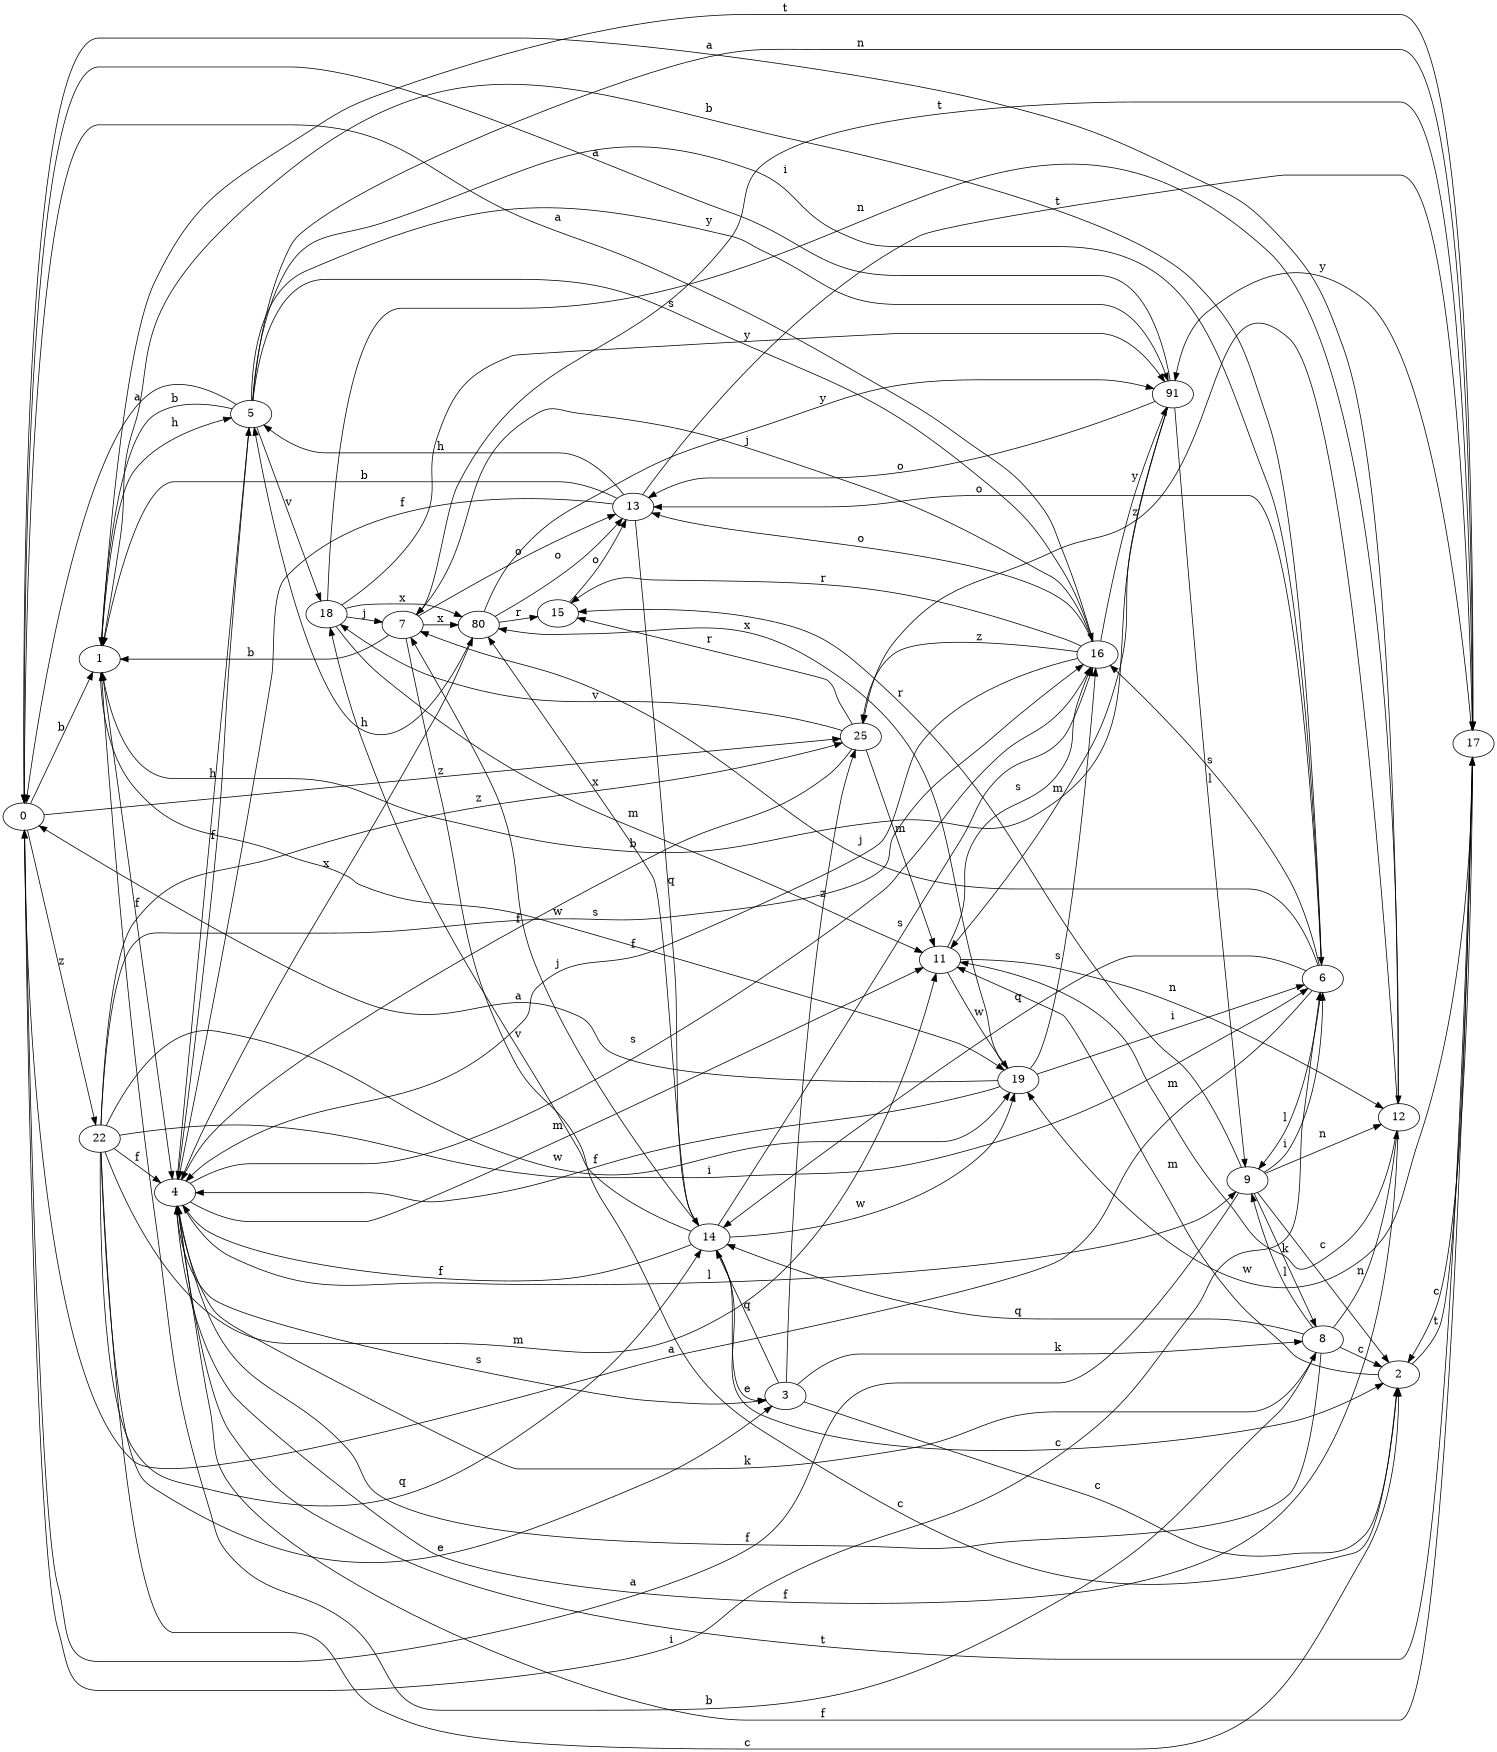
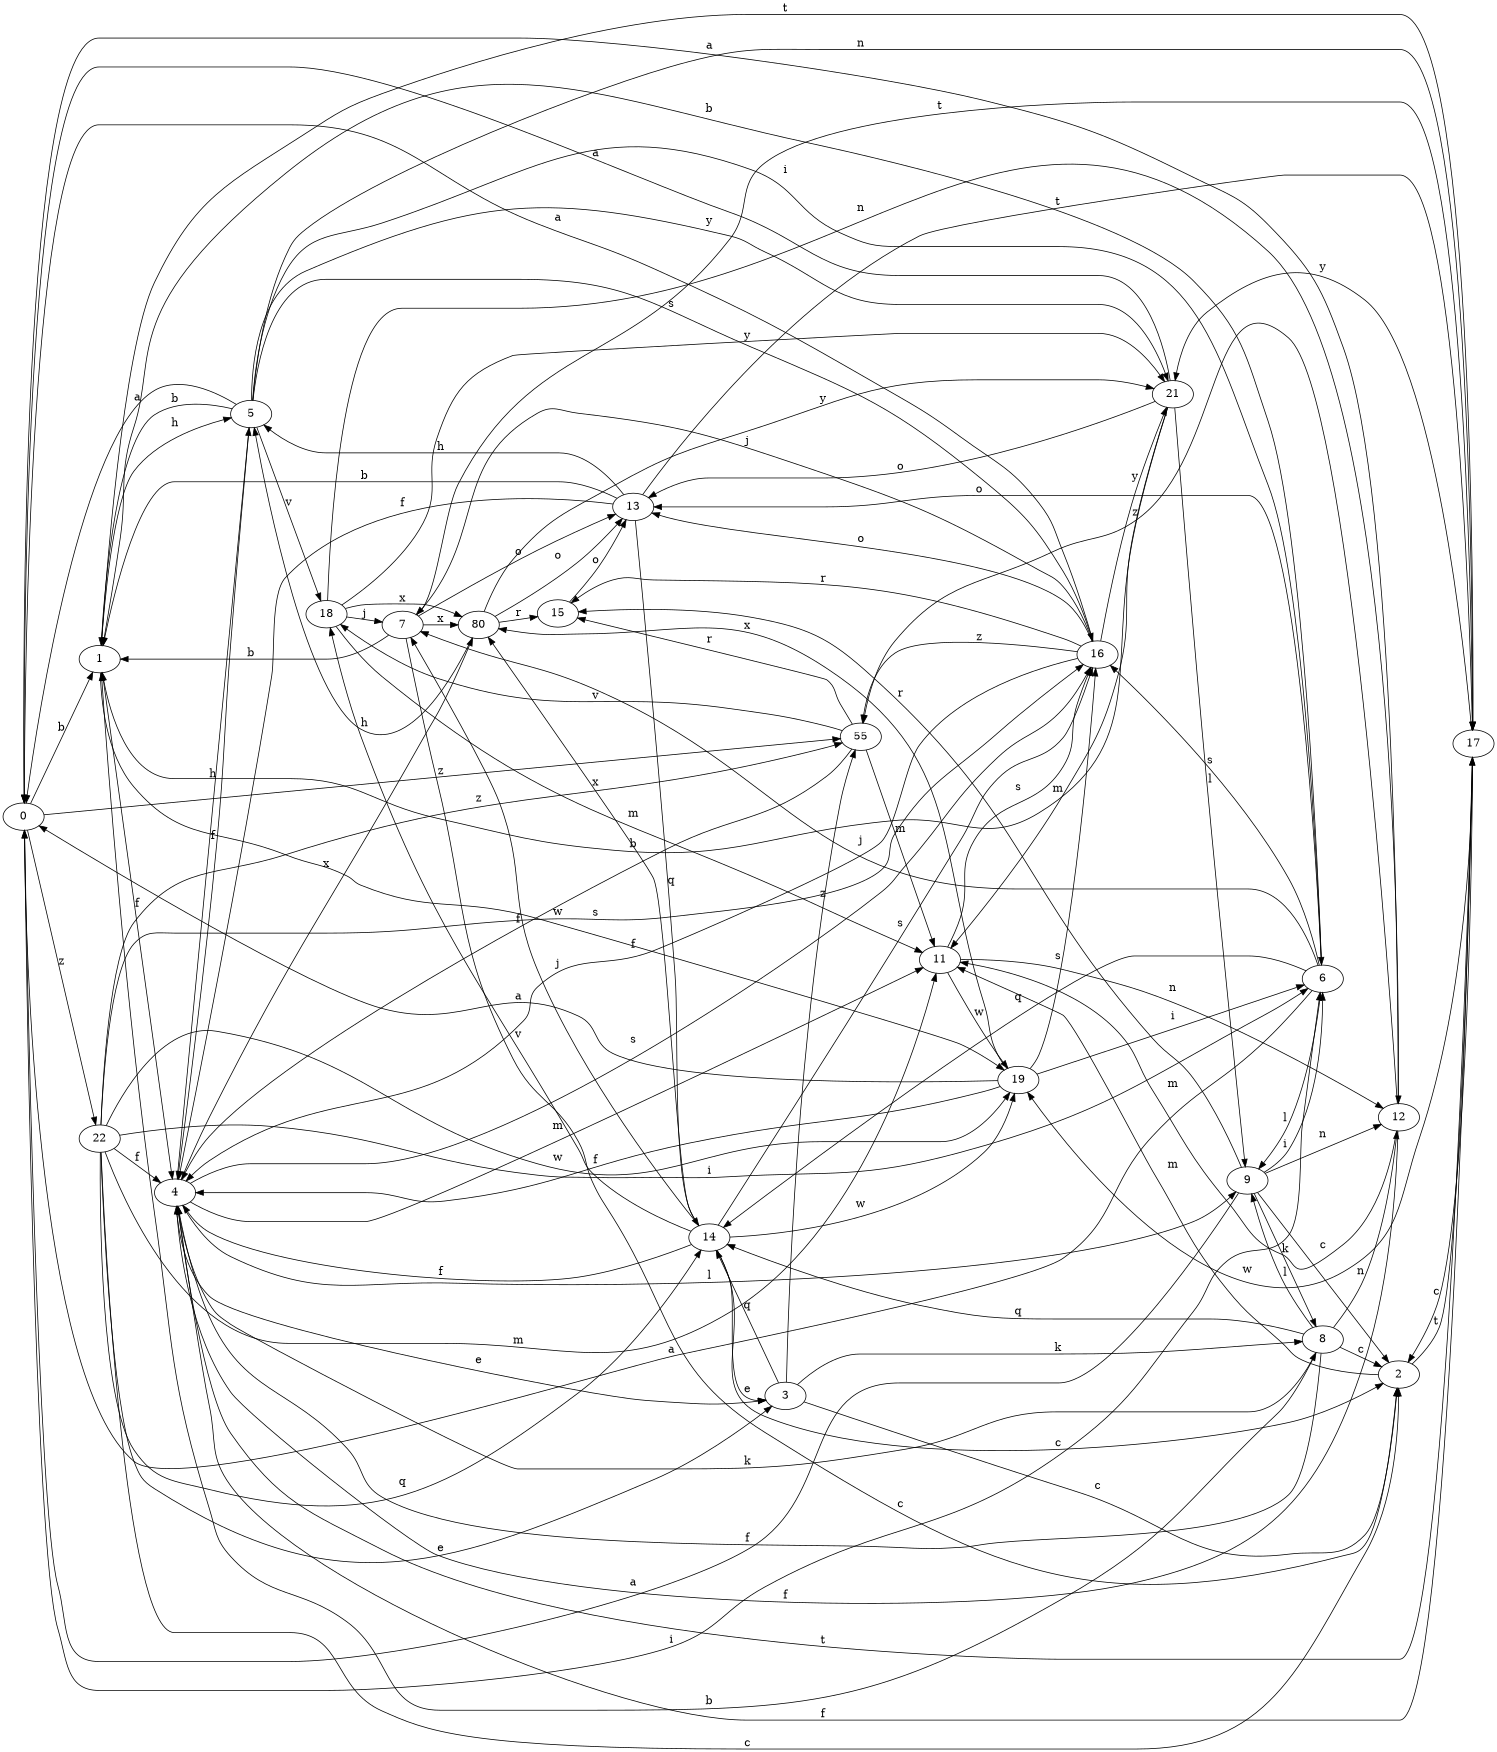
(1173, 394) -> (1173, 394)
(861, 737) -> (861, 737)
(479, 1360) -> (479, 1360)
